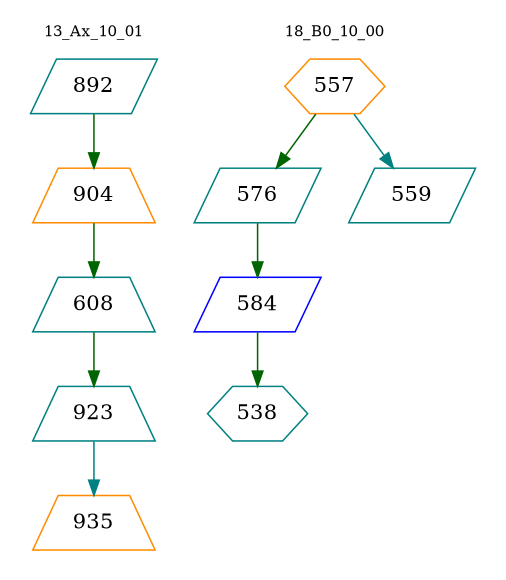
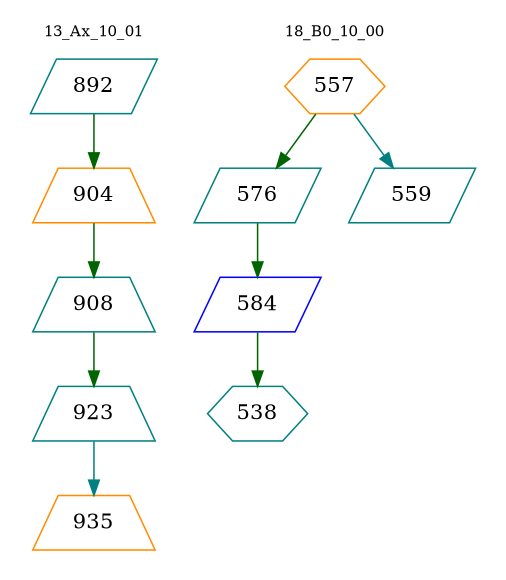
(94, 305) -> (94, 305)
